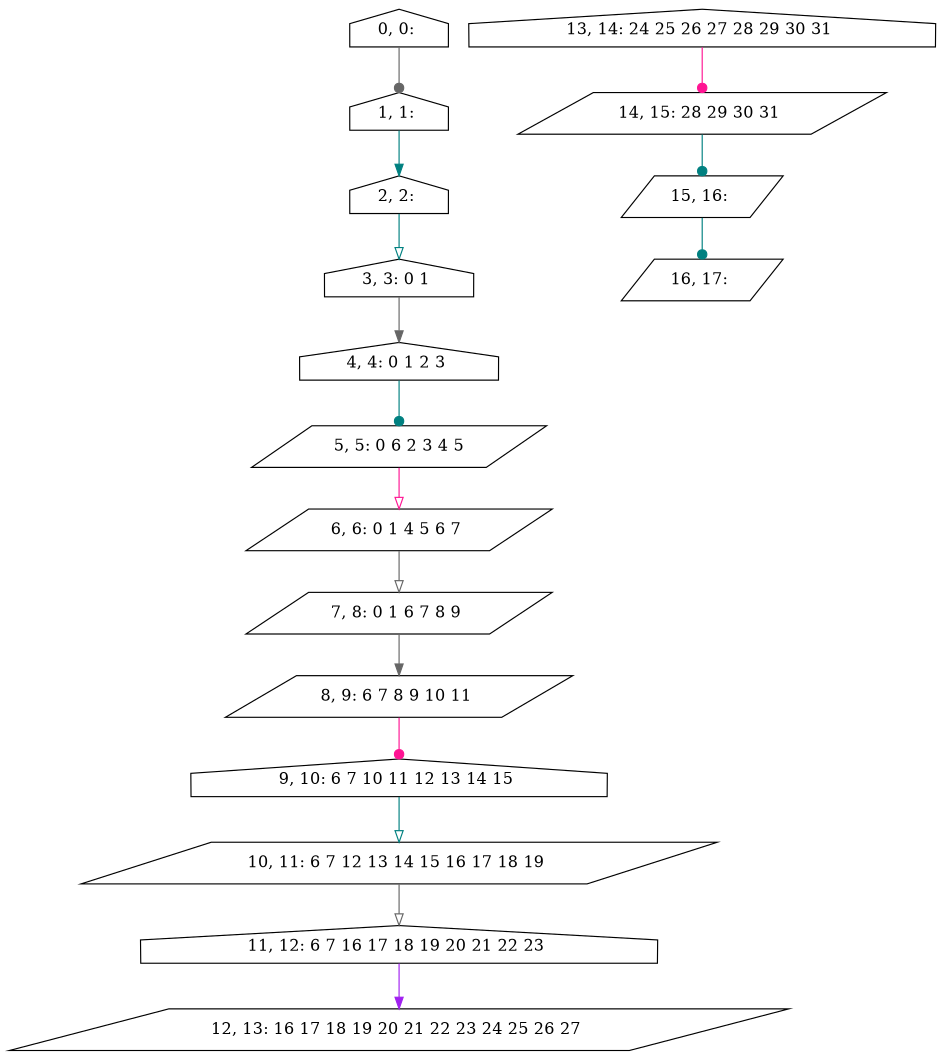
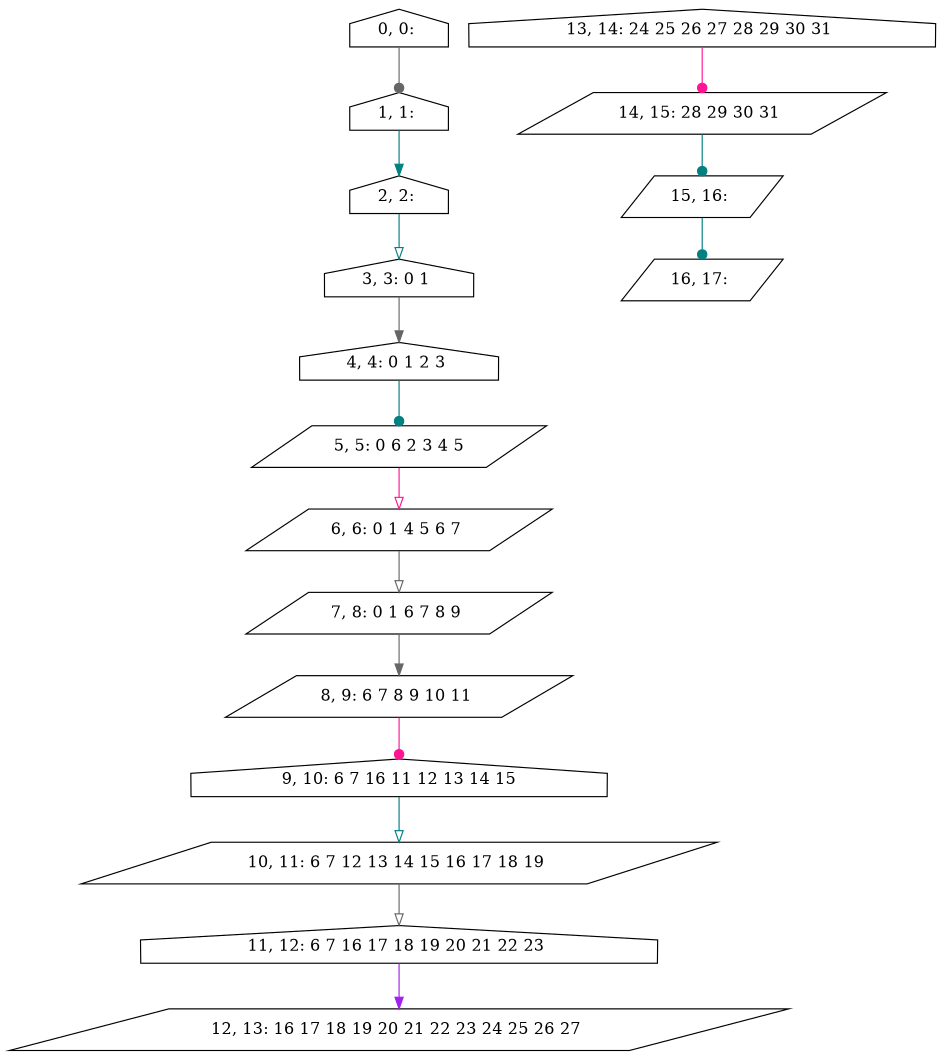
(399, 780) -> (399, 780)
